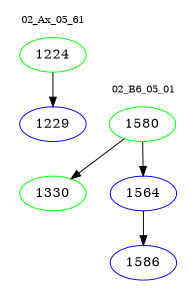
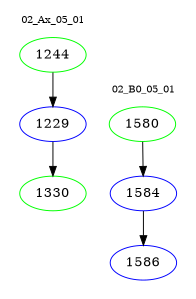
(53, 21) -> (53, 21)
(53, 55) -> (53, 55)
(143, 90) -> (143, 90)
(108, 151) -> (53, 154)
(143, 193) -> (143, 193)
